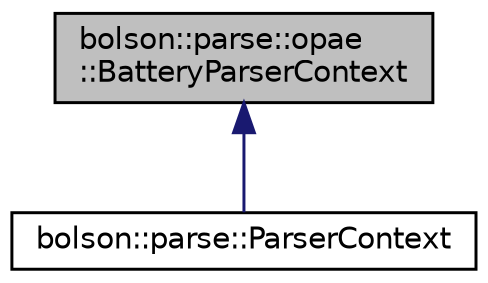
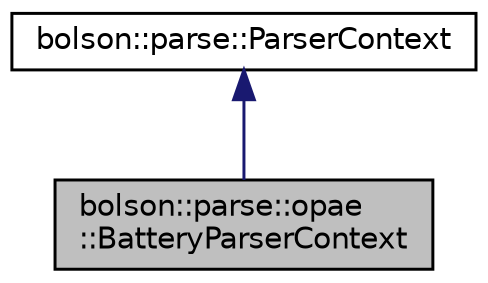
(244, 173) -> (244, 140)
